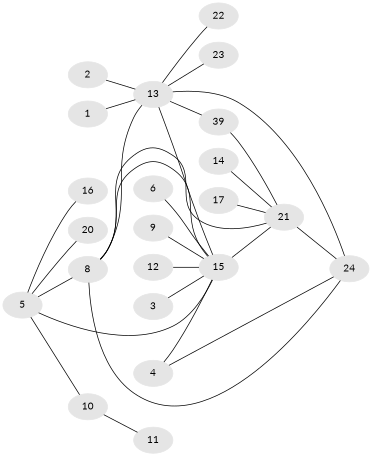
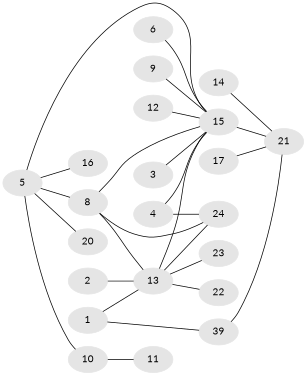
(186, 108) -> (153, 326)
(167, 152) -> none
(317, 243) -> none
